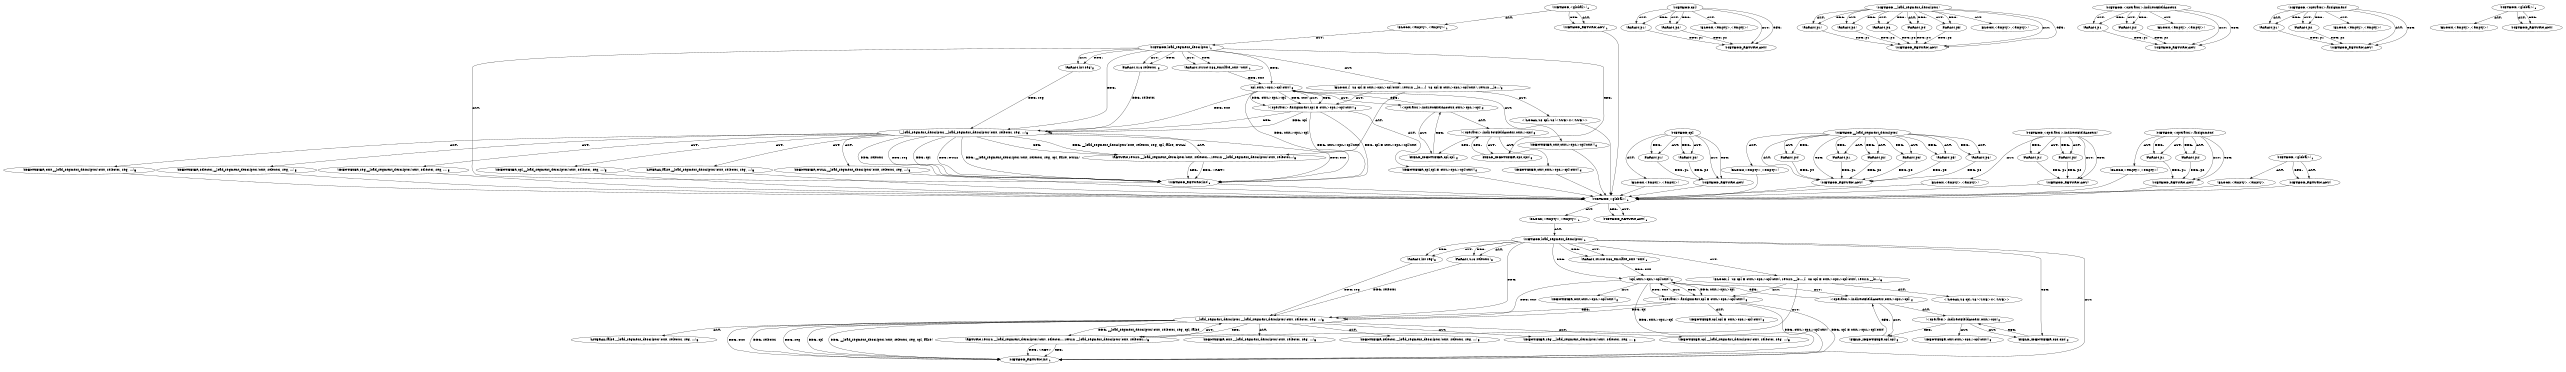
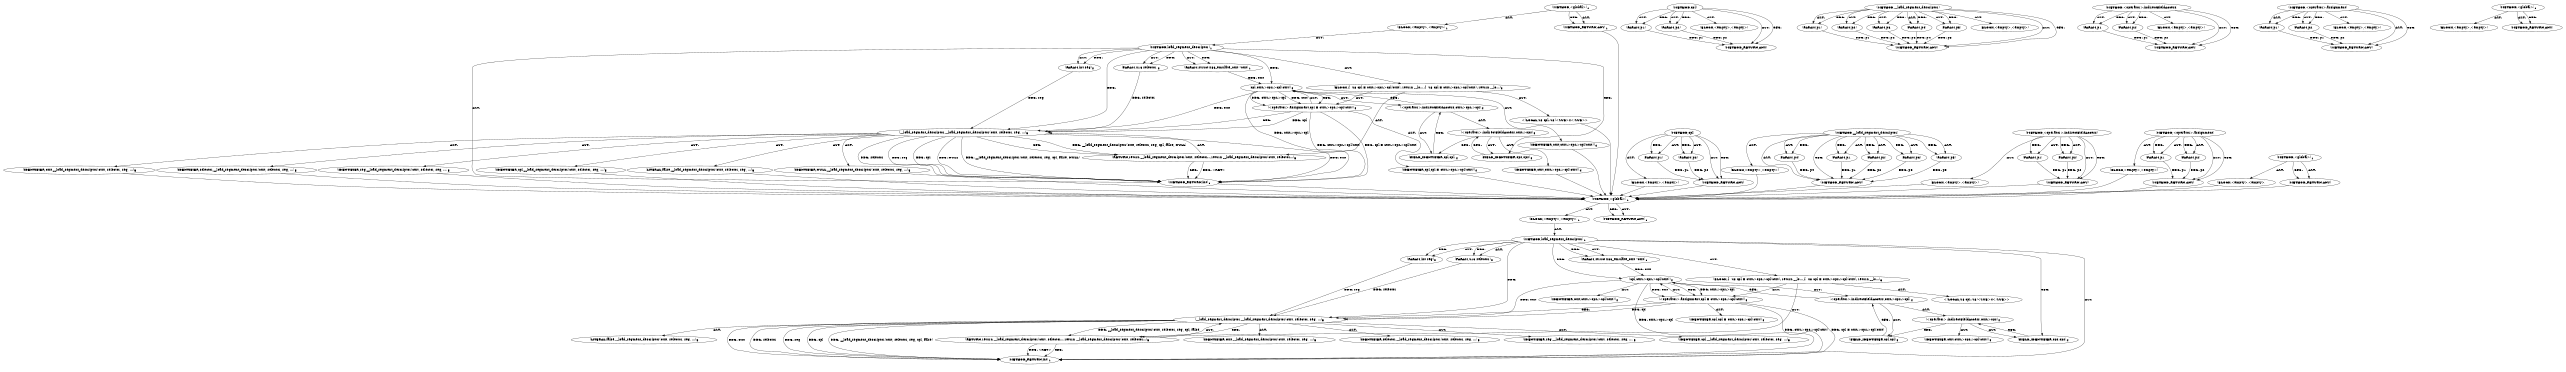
(1981, 158) -> none
